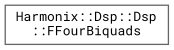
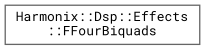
(87, 25) -> (102, 25)
